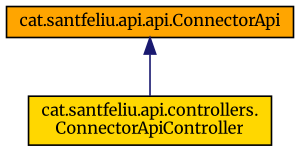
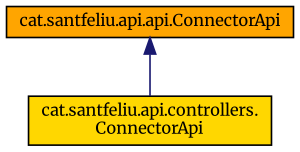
(150, 121) -> (150, 121)
